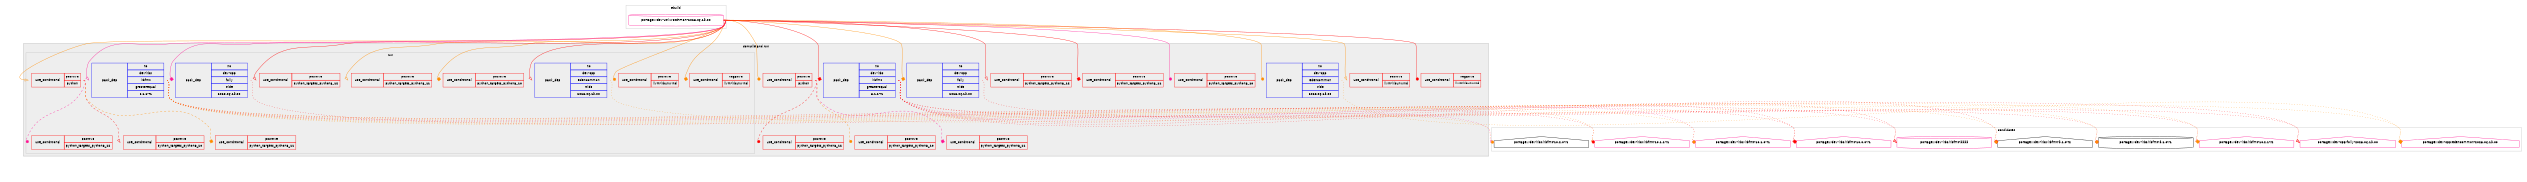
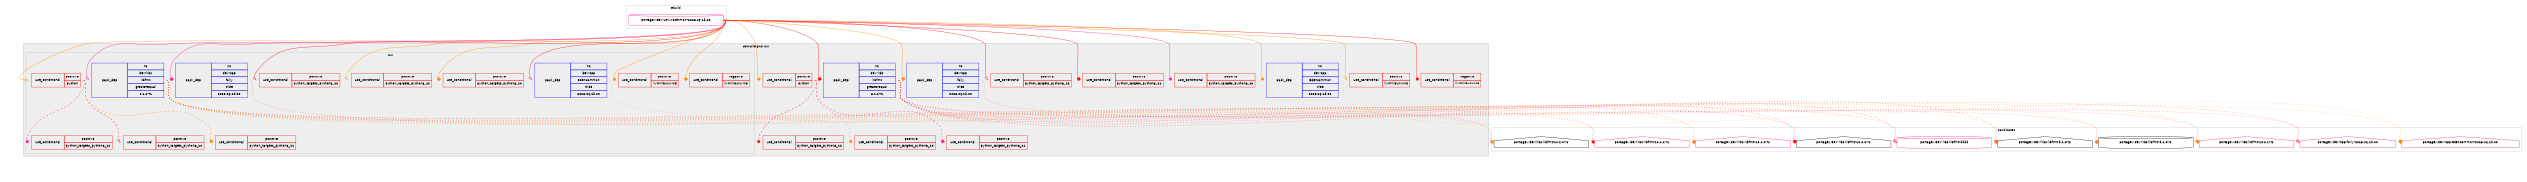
(1844, 143) -> (1844, 143)
